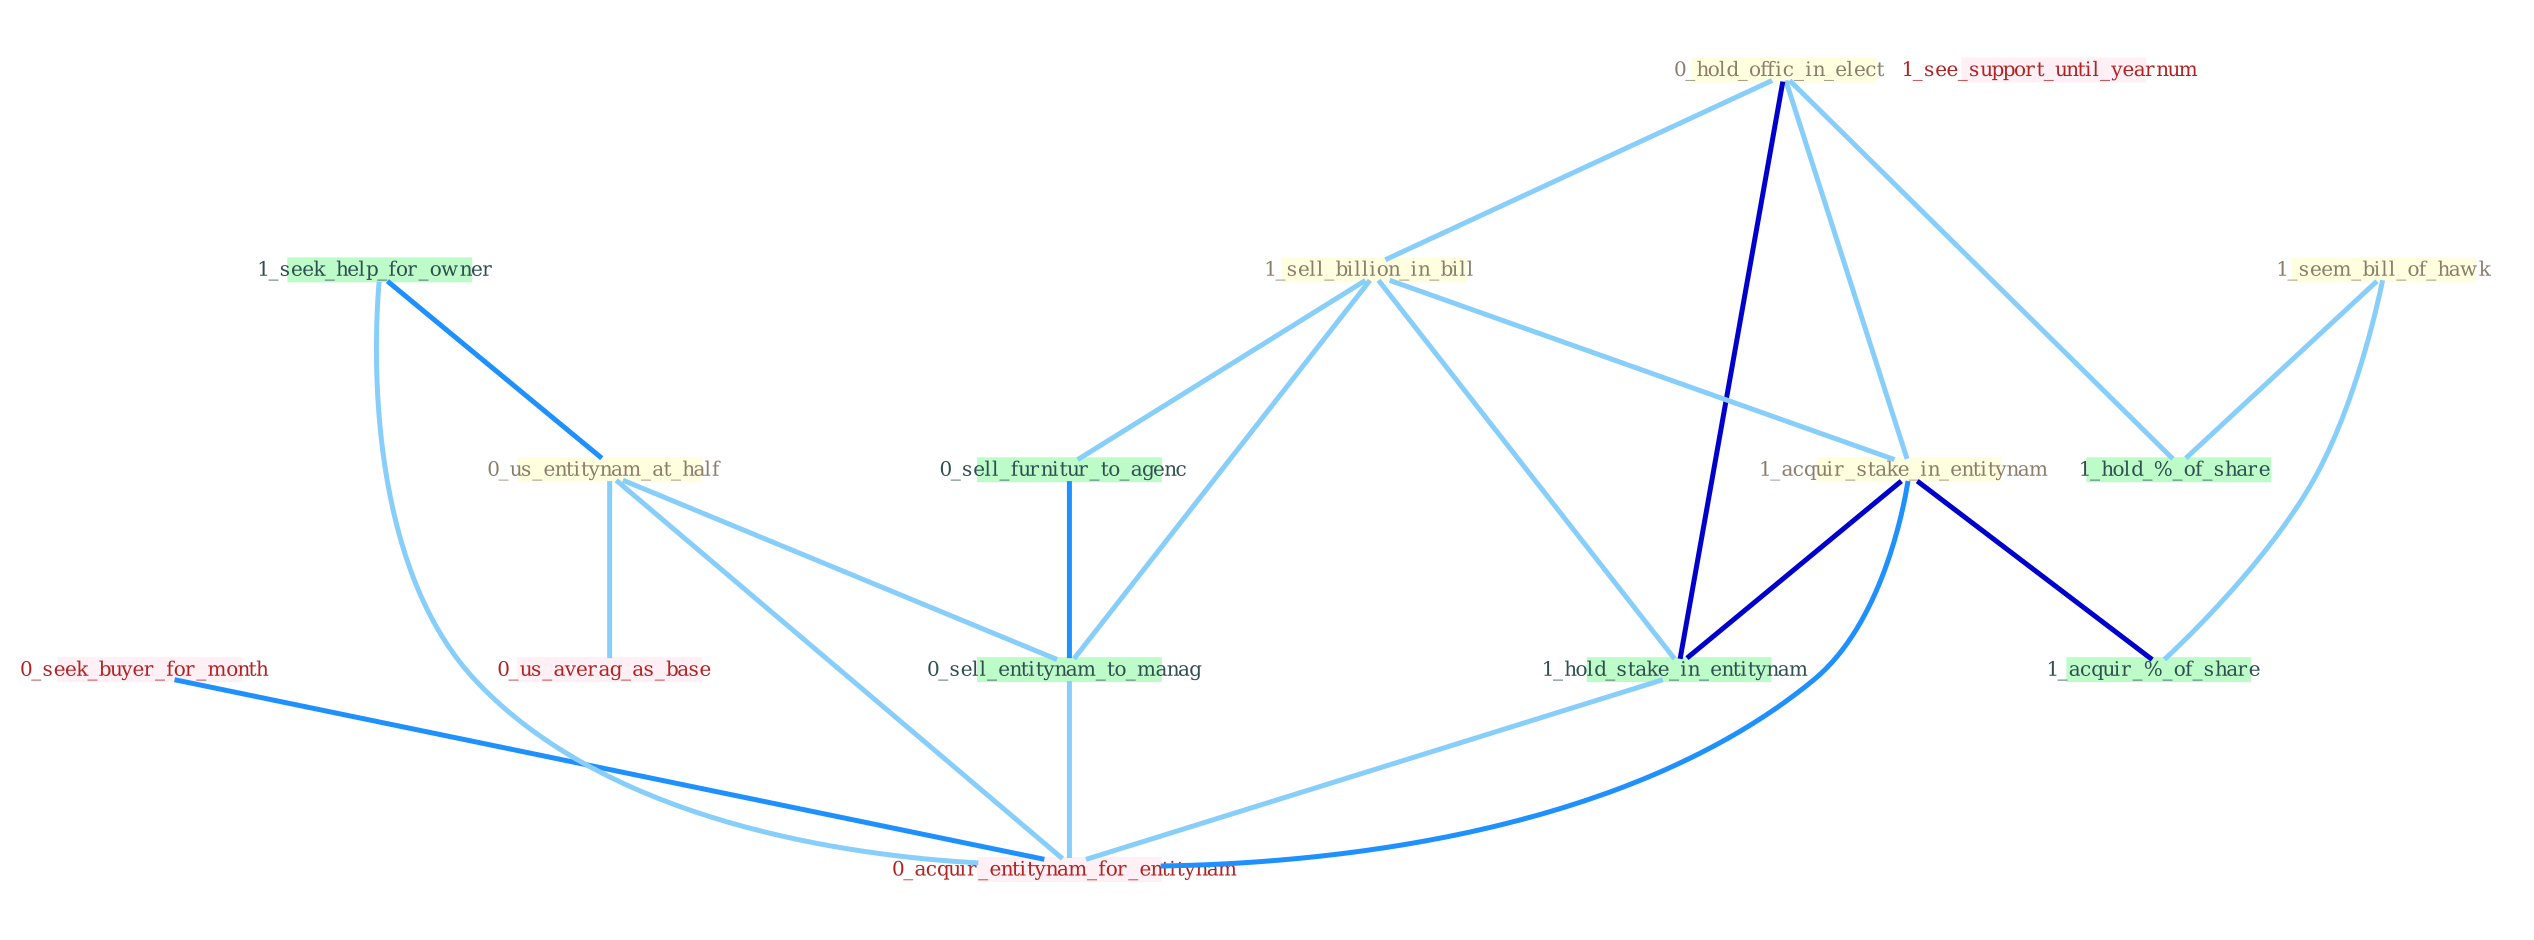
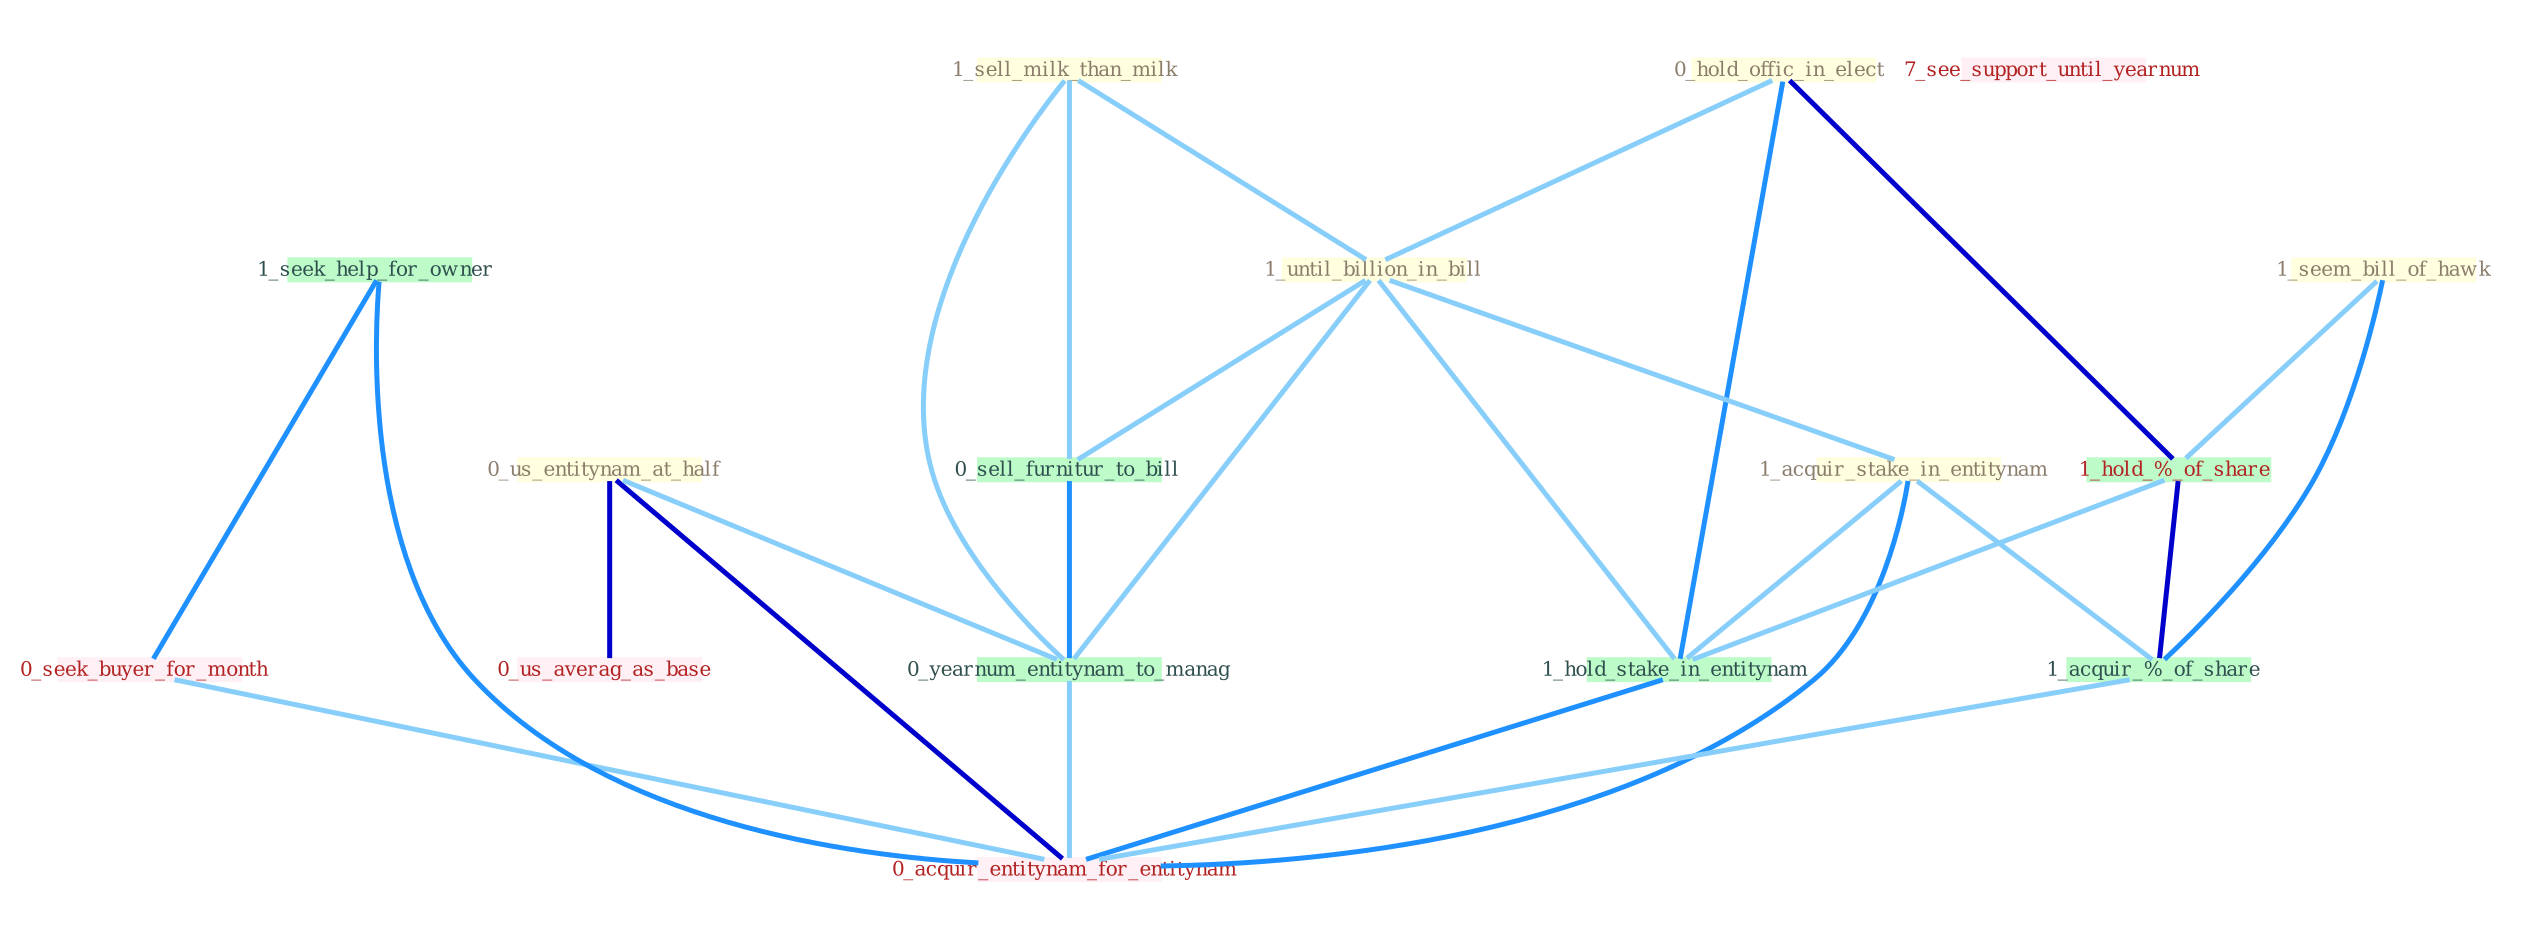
none -> (1069, 70)
(2054, 70) -> (2054, 70)
(1374, 270) -> (1374, 270)
(1846, 270) -> none
(1981, 270) -> (1981, 270)
(1734, 356) -> (1734, 356)
(495, 370) -> (265, 470)
(1069, 470) -> (1069, 470)
(2179, 470) -> (2179, 470)
(2308, 489) -> (2308, 489)
(610, 570) -> (610, 570)
(1794, 570) -> (1794, 570)
none -> (1929, 570)
(2035, 570) -> (2035, 570)
none -> (2169, 570)
(839, 669) -> (839, 669)
(1069, 670) -> (1069, 670)
(505, 706) -> (505, 706)
(501, 747) -> (501, 747)
(1374, 770) -> (1374, 770)
none -> (1537, 783)
